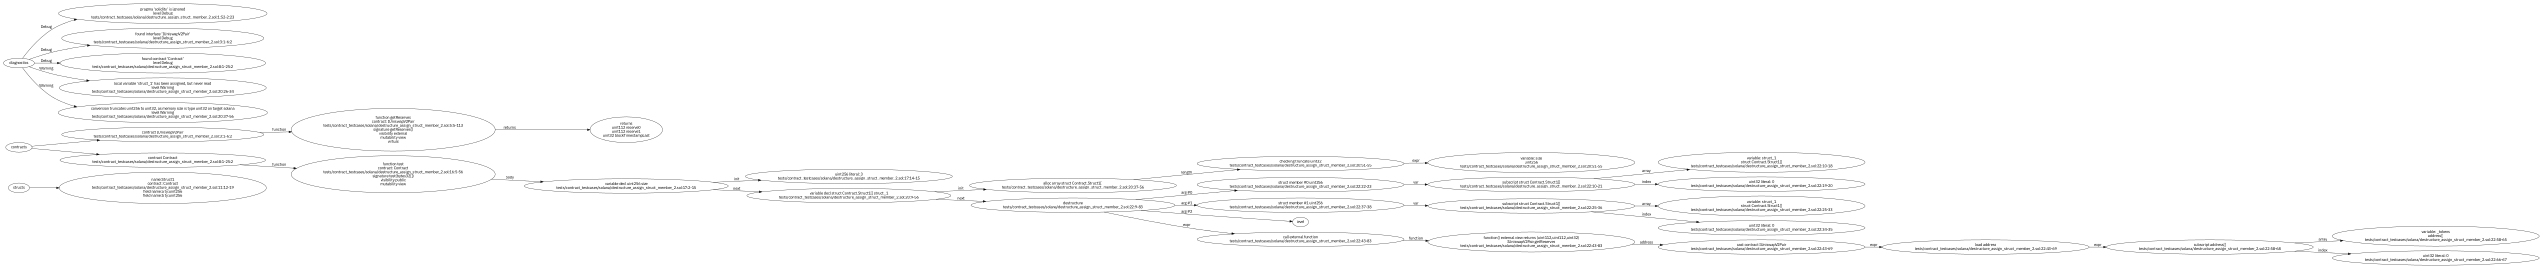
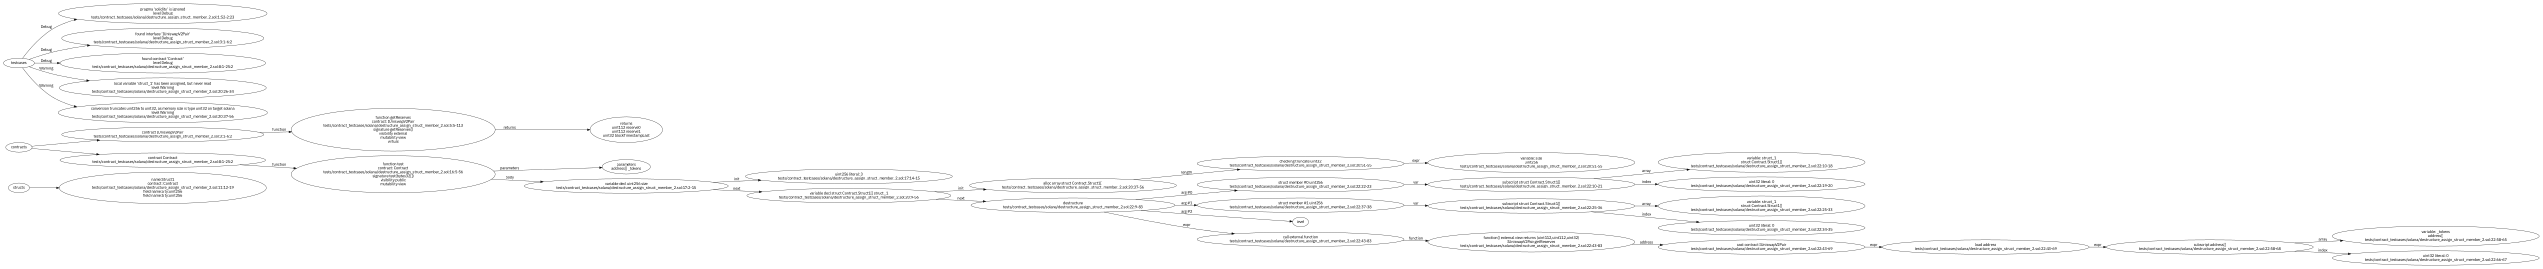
(19, 63) -> (19, 63)
none -> (626, 167)
